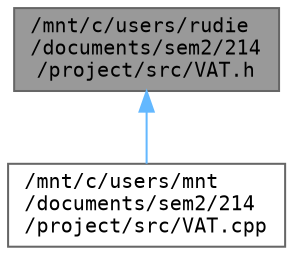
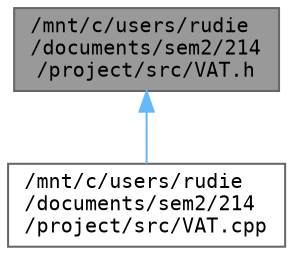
(147, 205) -> (147, 205)
